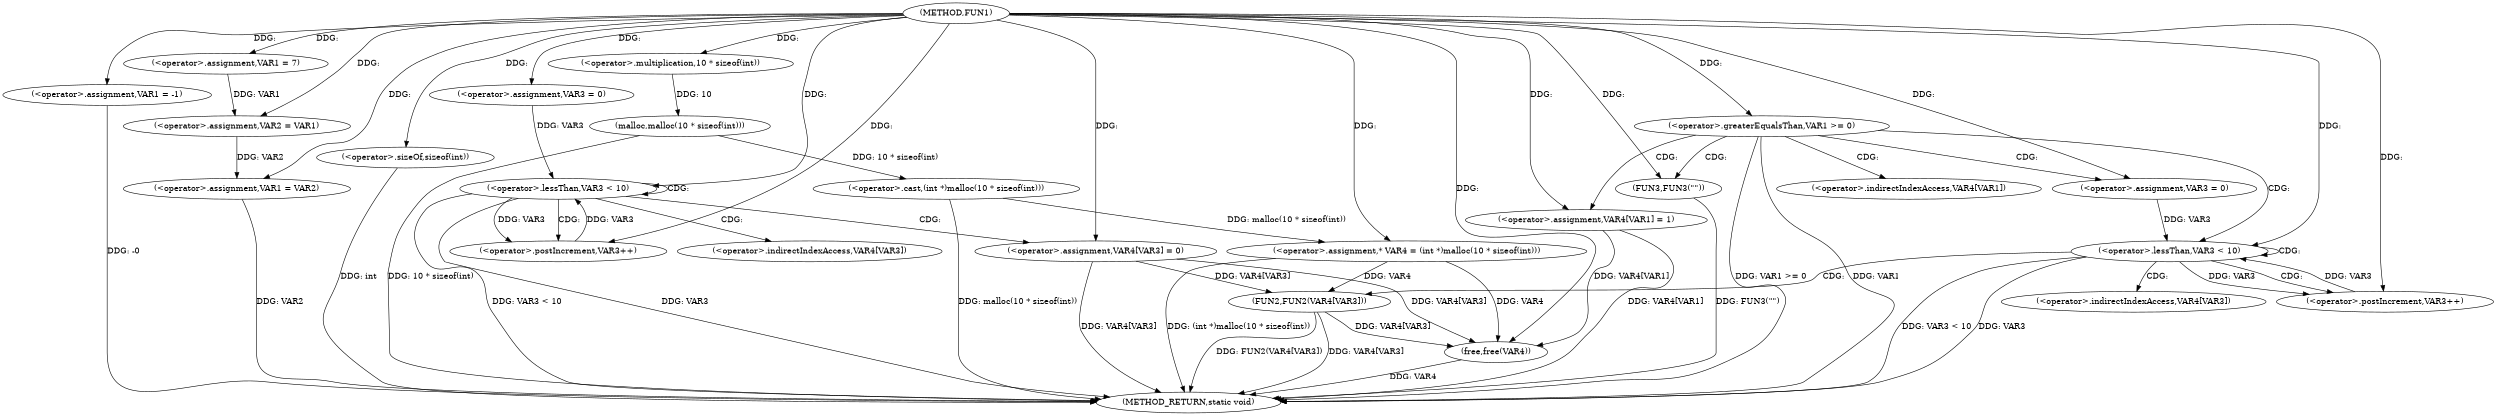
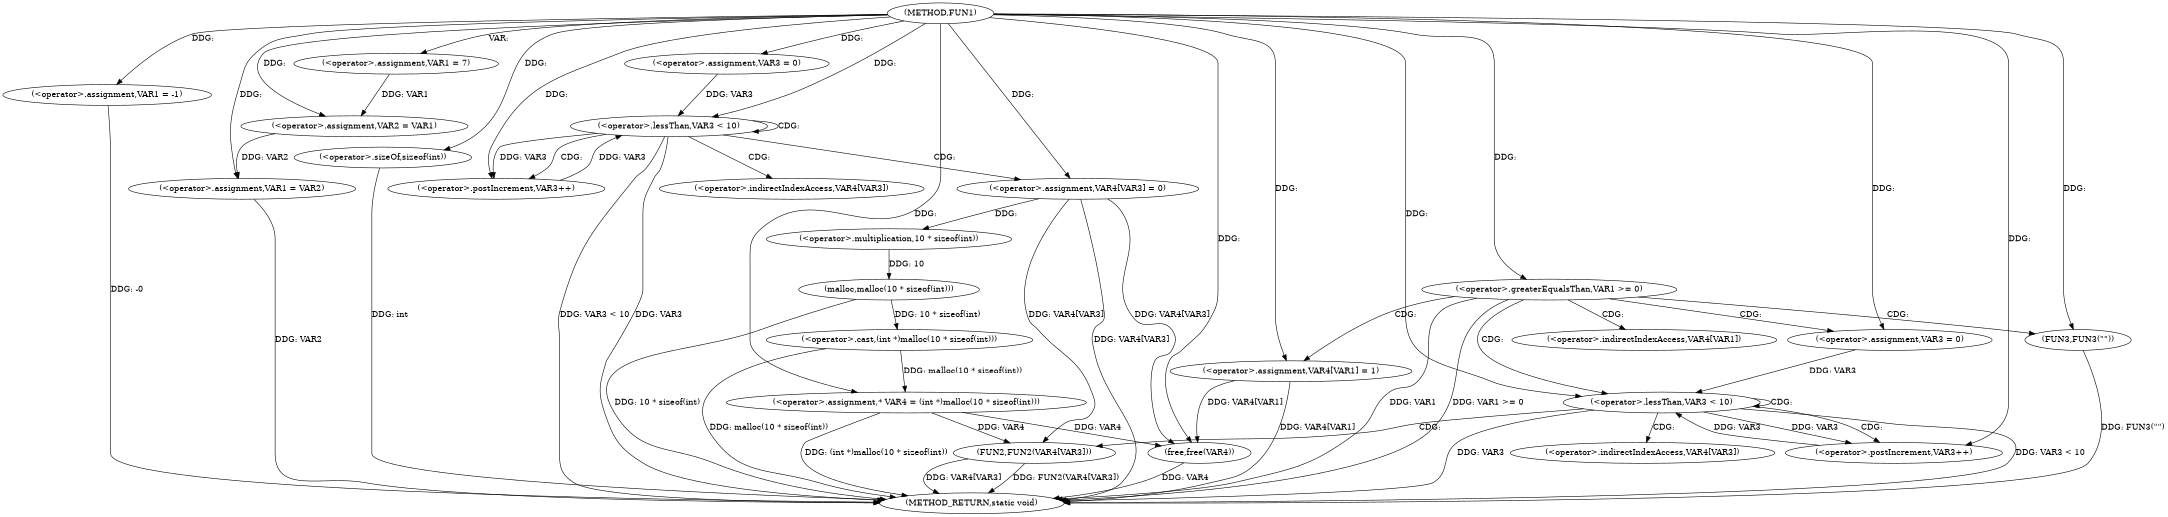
(806, 29) -> (984, 213)
(329, 39) -> (500, 39)
(1383, 337) -> none
